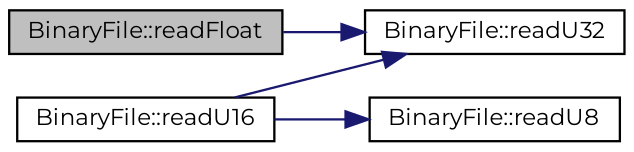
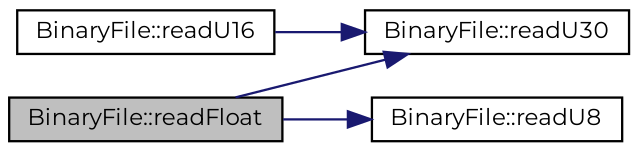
(495, 32) -> (497, 32)
(310, 119) -> (315, 119)
